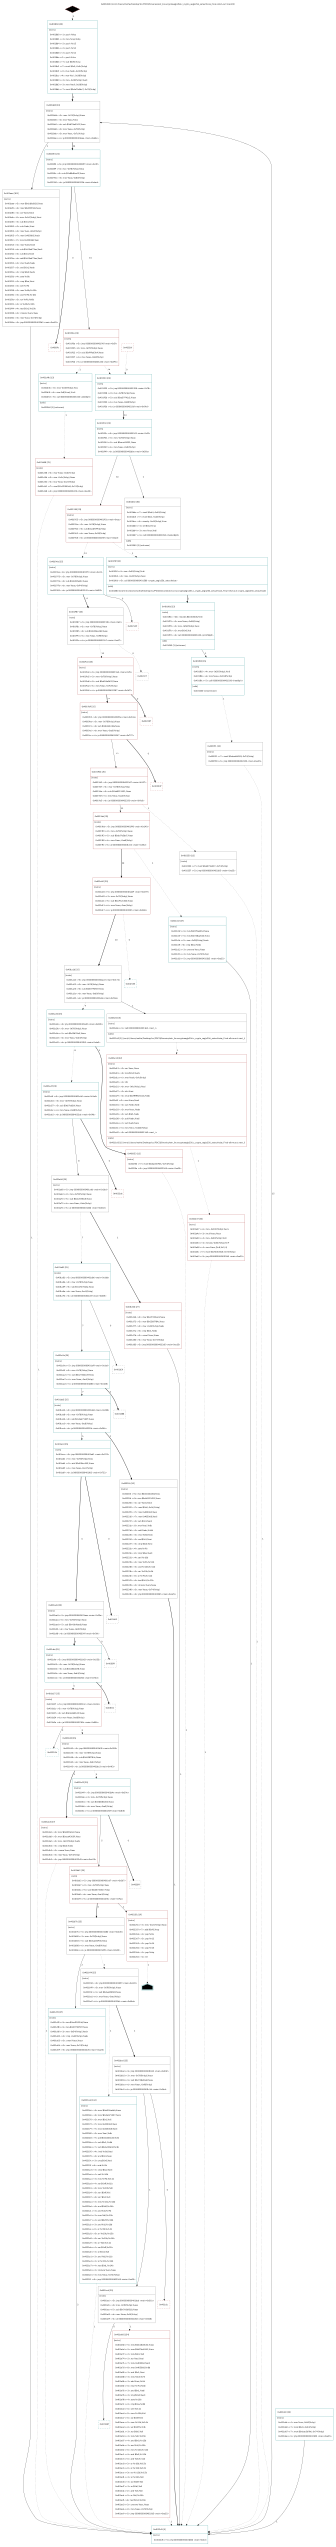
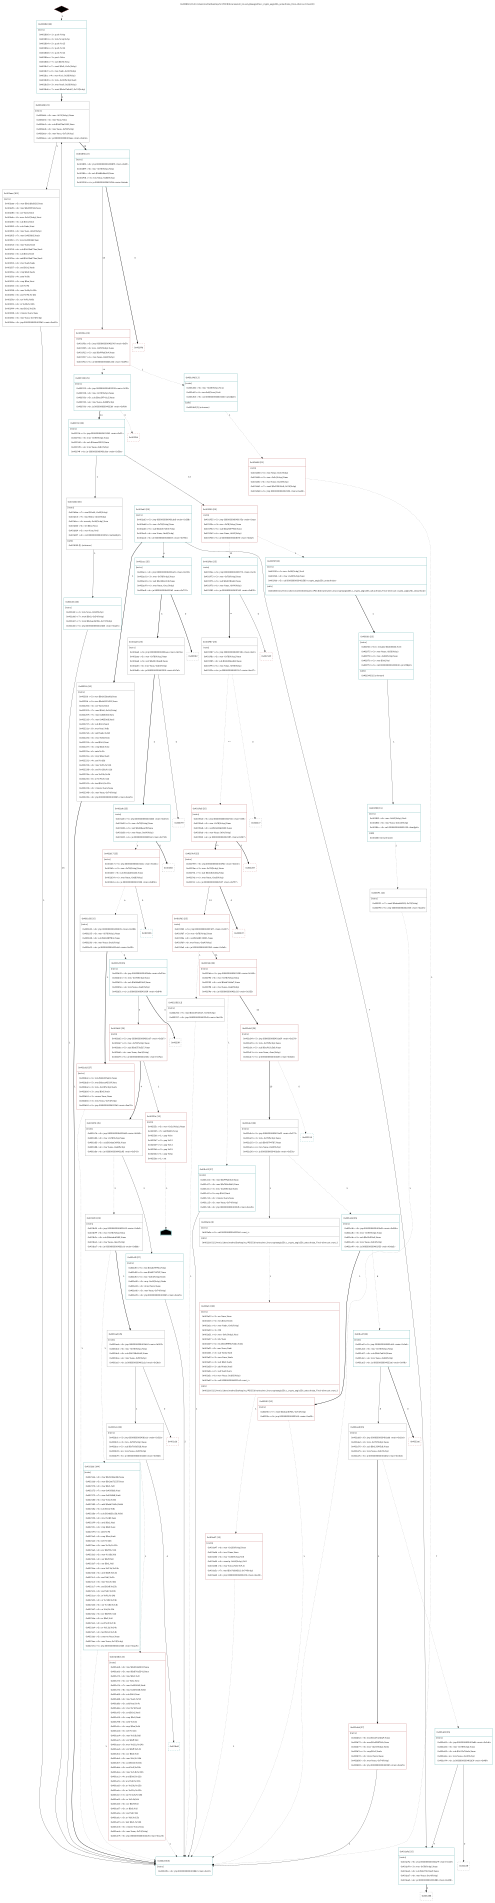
(126, 362) -> (127, 421)
none -> (93, 573)
(82, 1391) -> (393, 1157)
